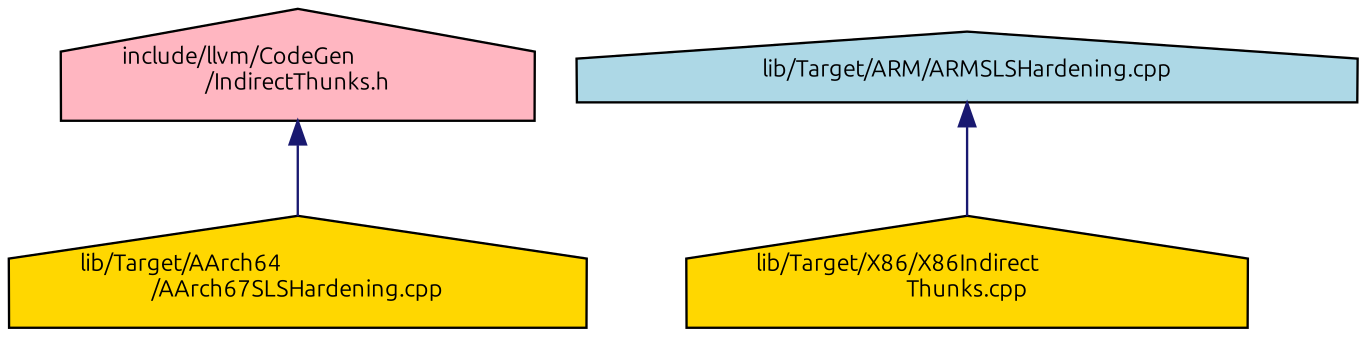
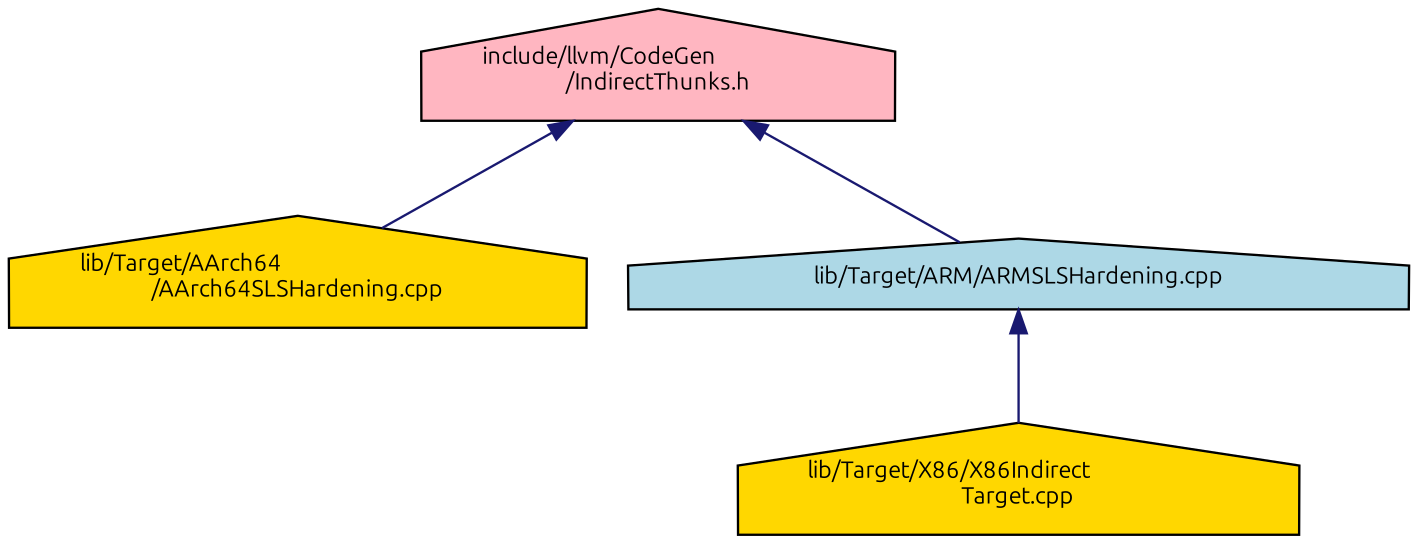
none -> (862, 188)
(298, 278) -> (298, 278)
(967, 278) -> (1019, 485)
